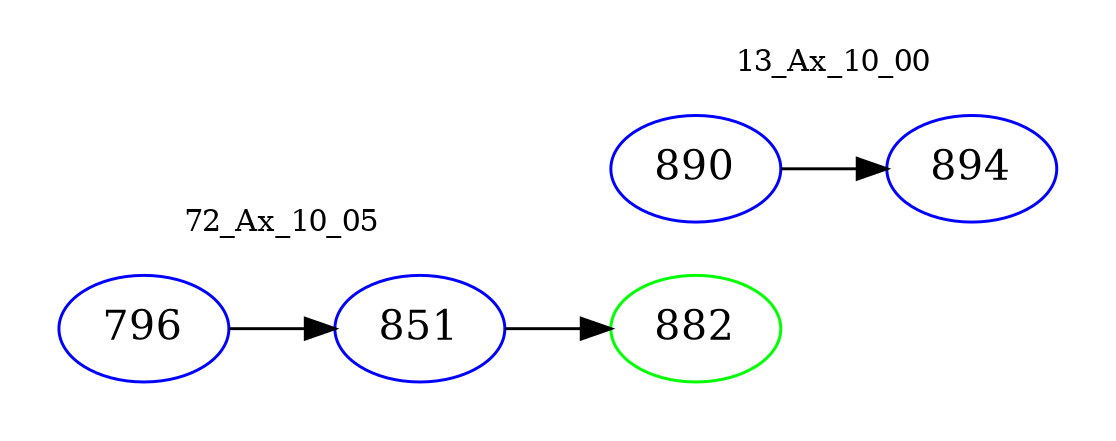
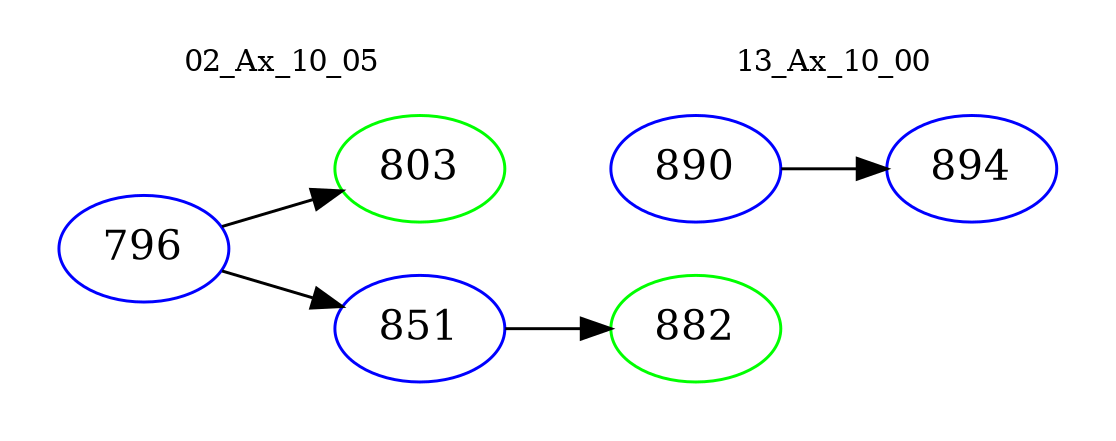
none -> (420, 169)
(282, 224) -> (282, 64)
